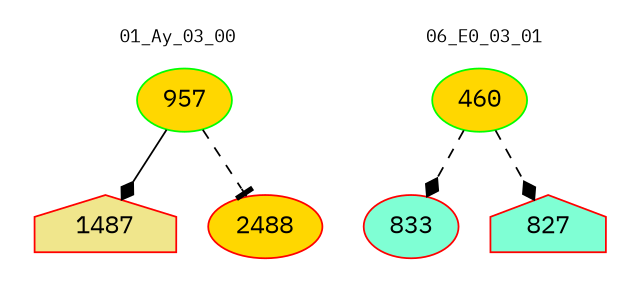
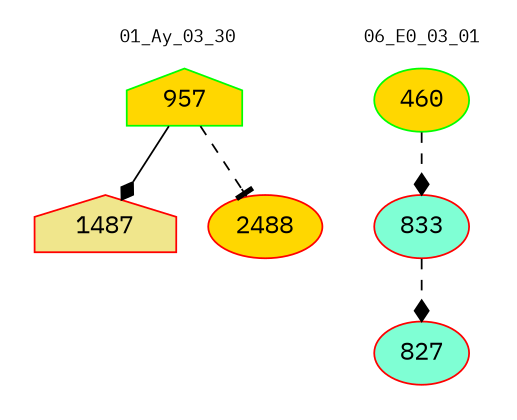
(178, 38) -> (178, 38)
(184, 100) -> (184, 100)
(510, 156) -> (422, 280)
(548, 227) -> (422, 353)
